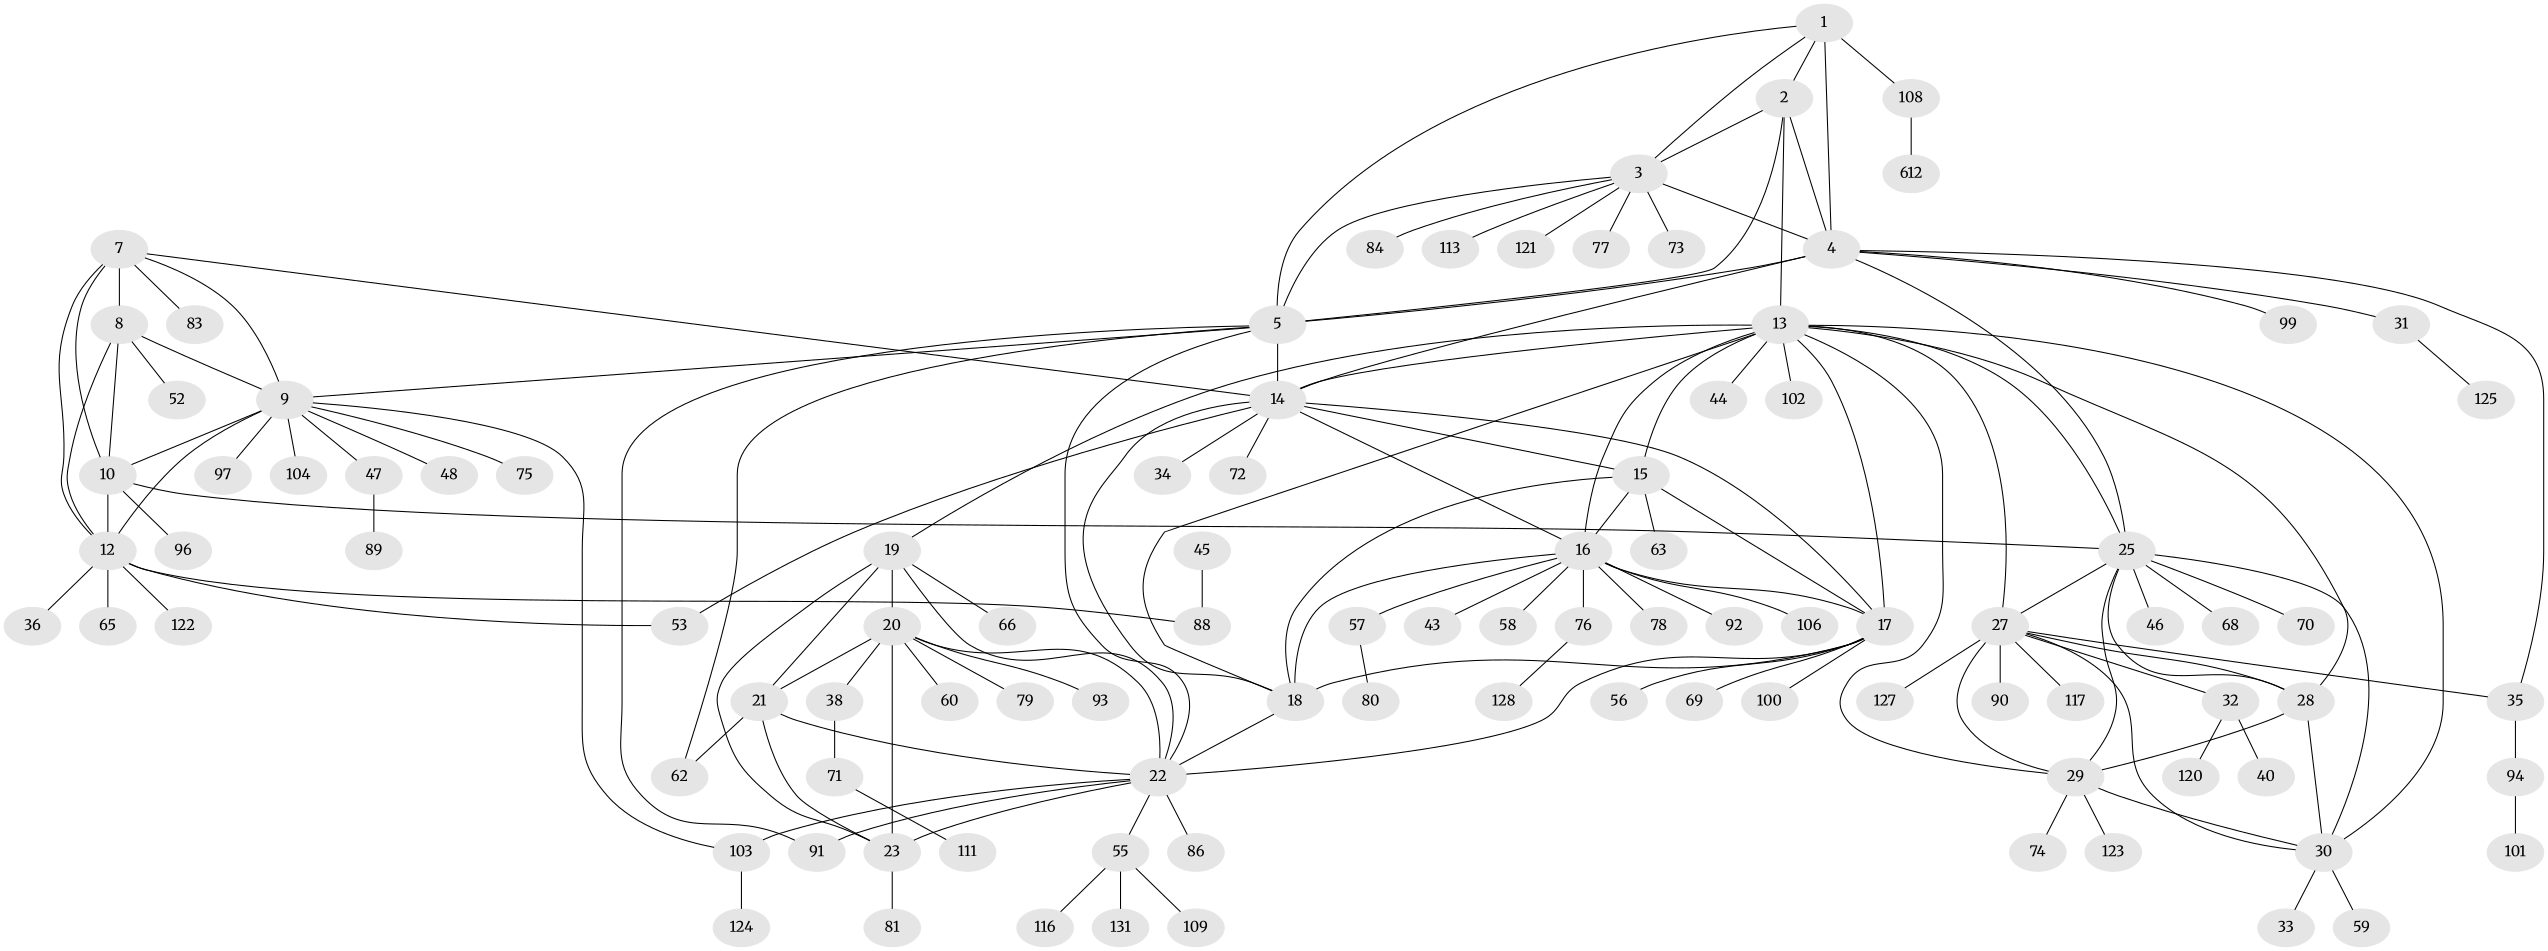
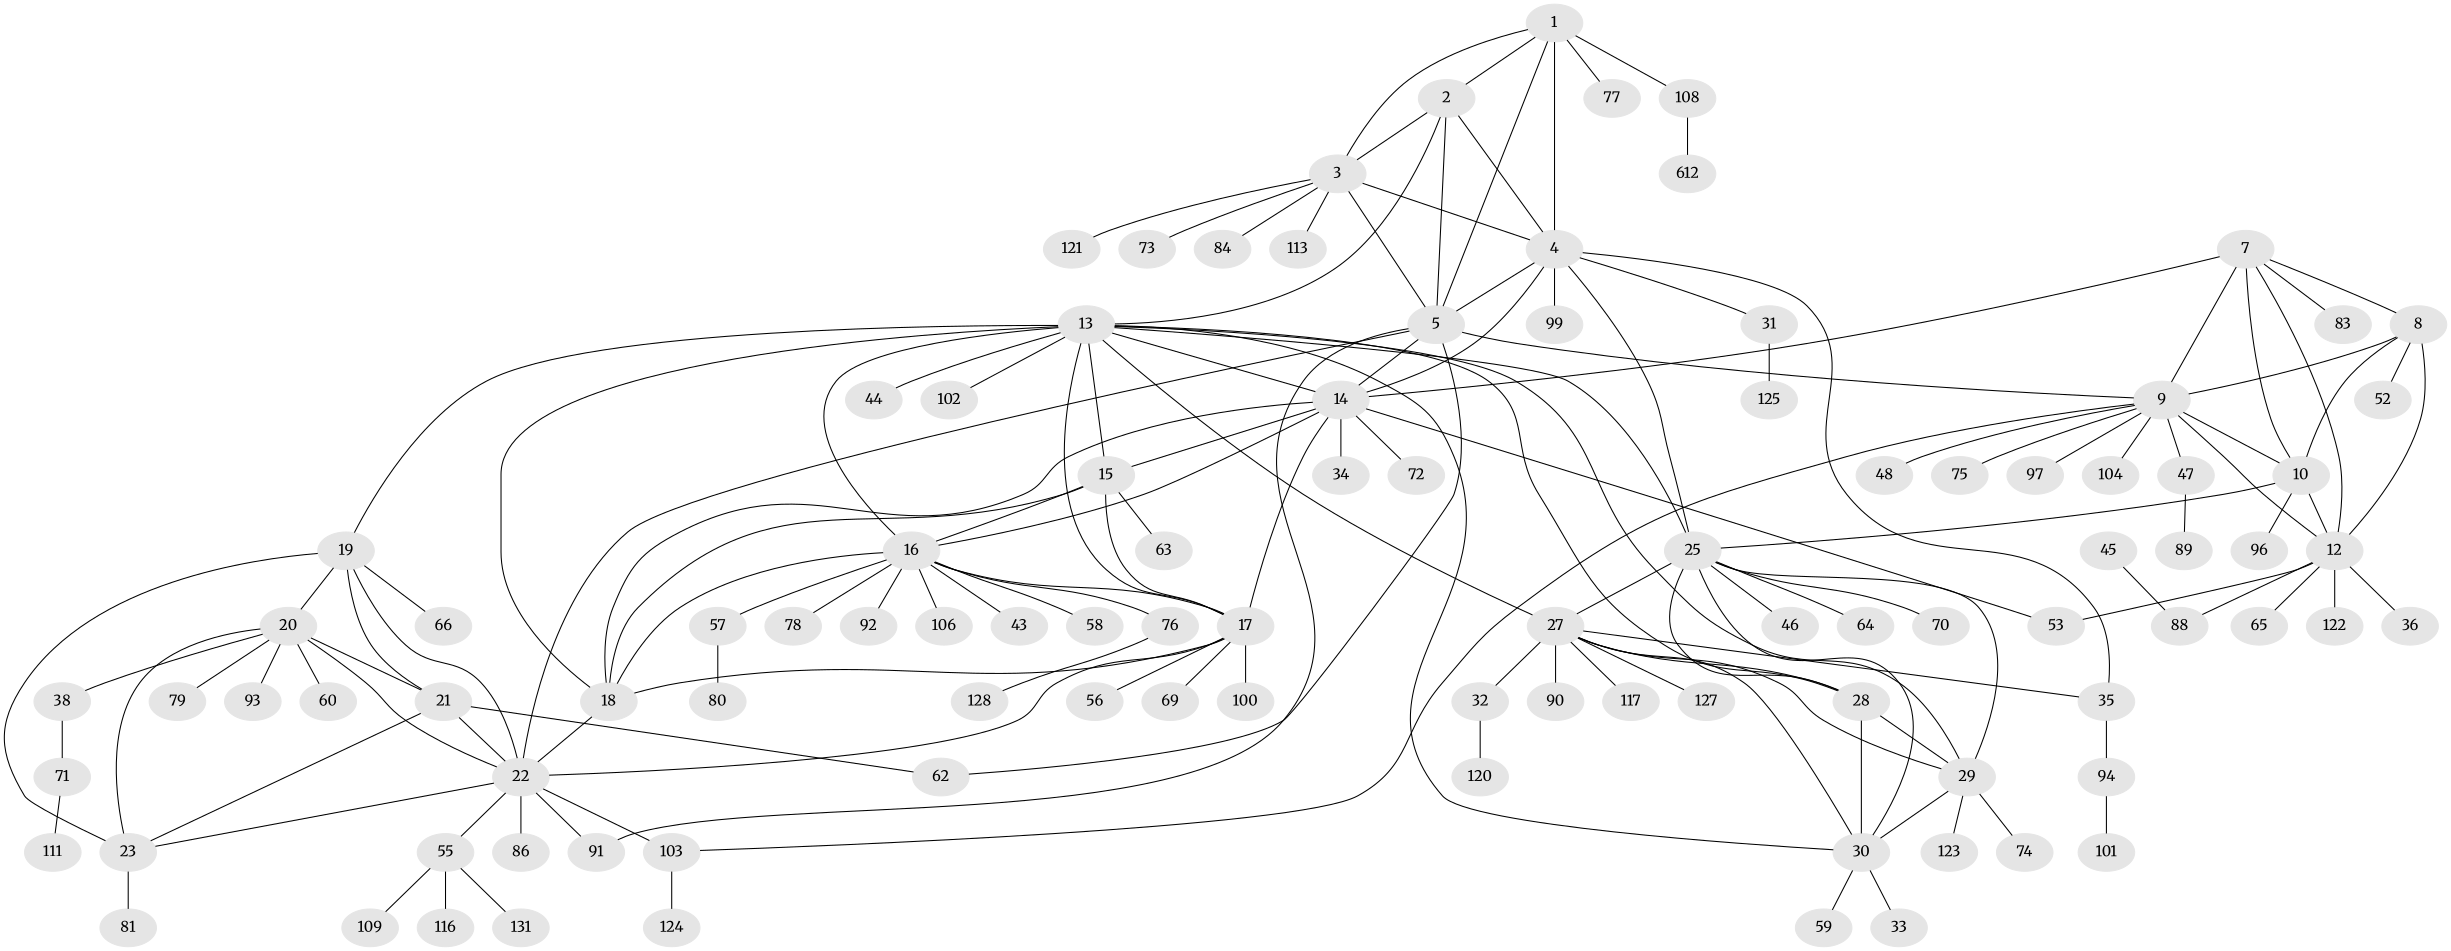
(1620, 212) -> (1583, 61)
(2231, 626) -> (1866, 626)
(2266, 777) -> none
